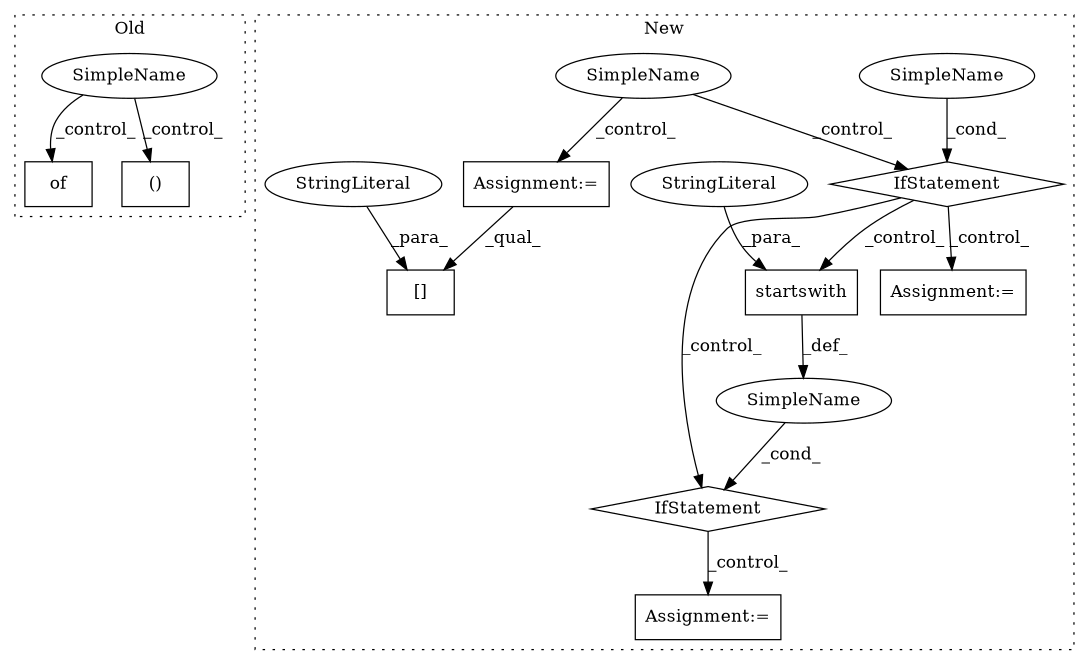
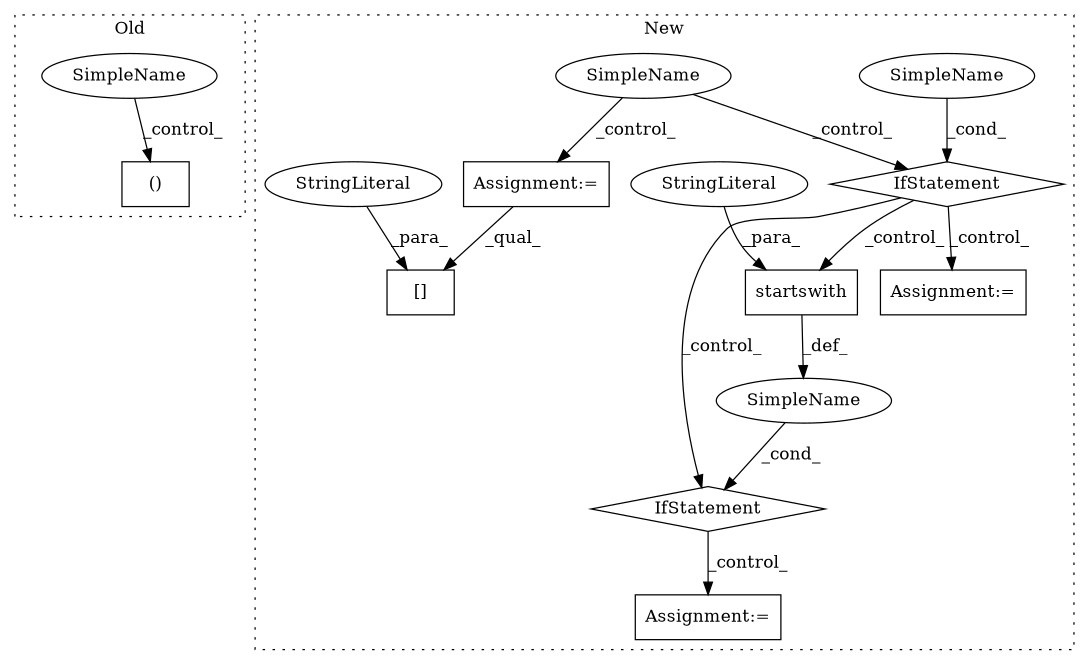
(58, 184) -> none
